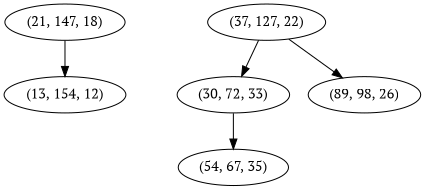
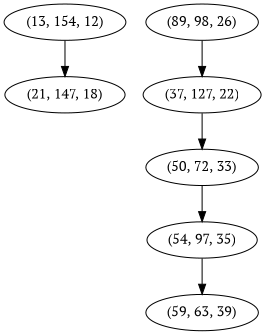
(65, 54) -> (65, 54)
(311, 56) -> (202, 54)
(233, 95) -> (202, 167)
(233, 167) -> (202, 240)
none -> (202, 313)
